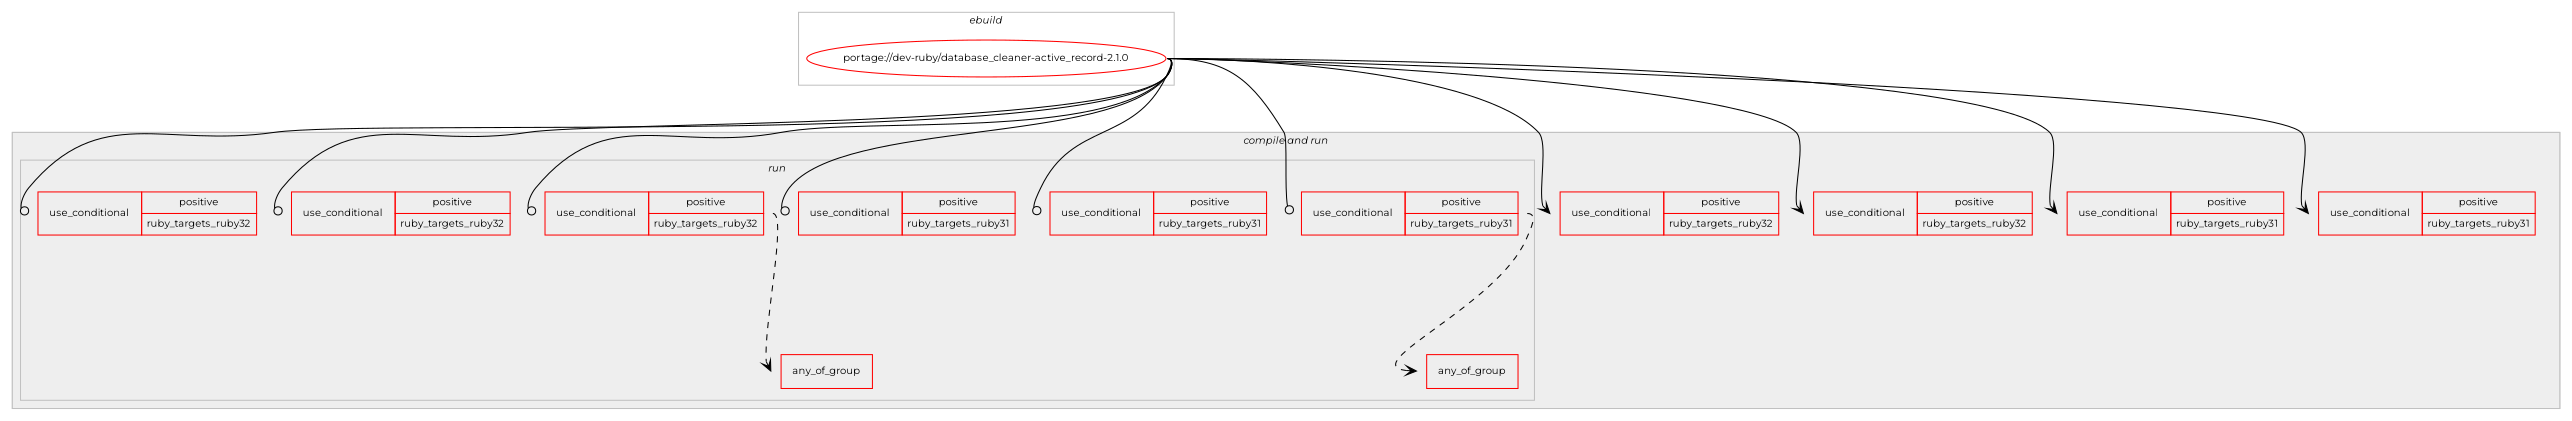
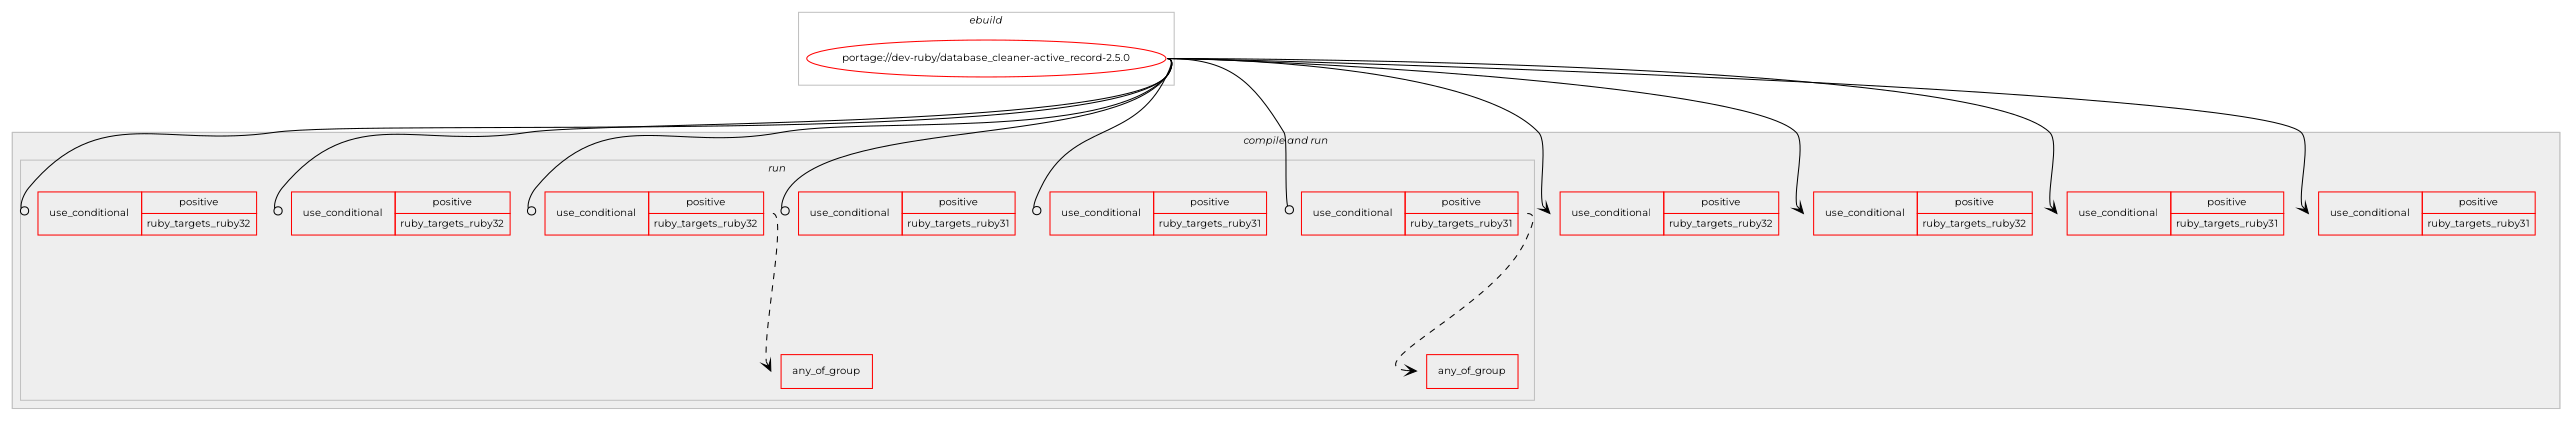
(986, 59) -> (986, 59)
